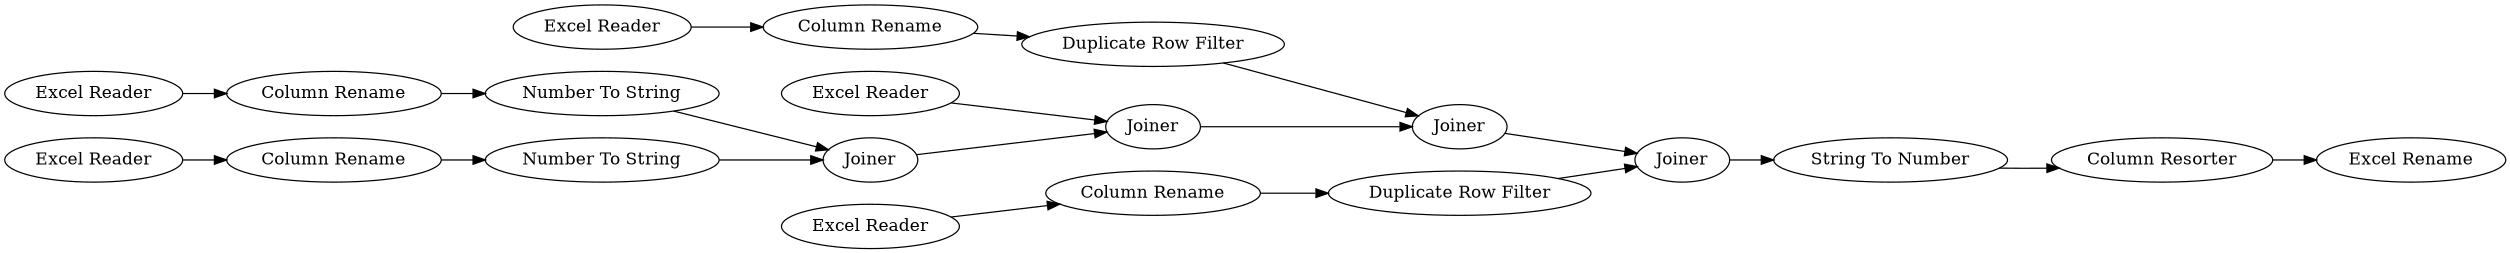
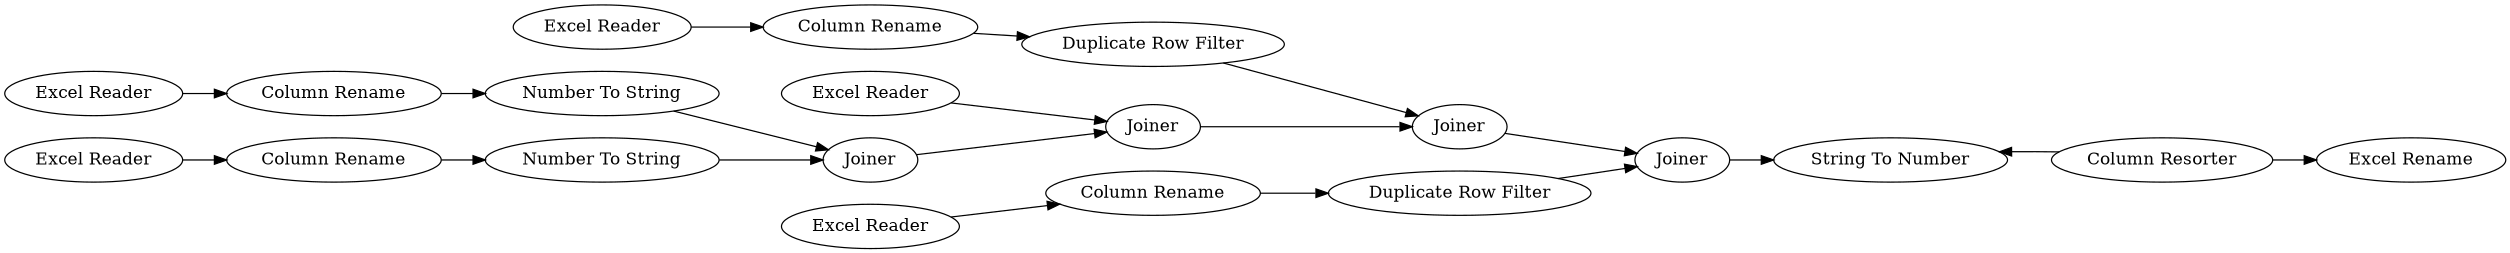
(2023, 168) -> (2036, 152)
